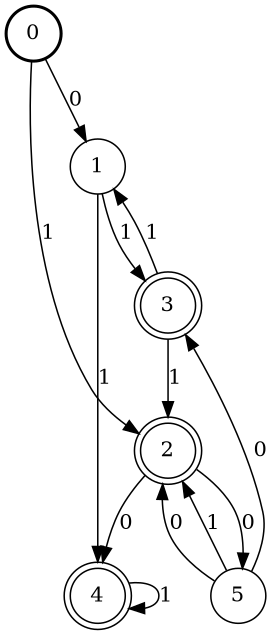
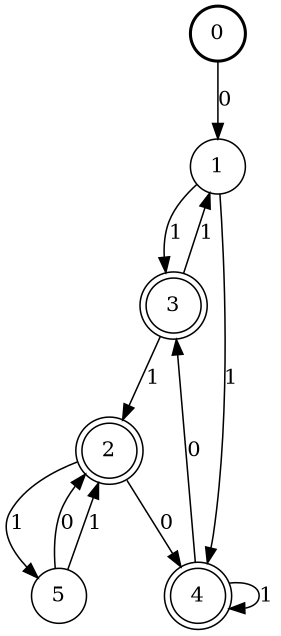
(43, 255) -> none
(246, 456) -> (186, 458)
(249, 523) -> (18, 523)
